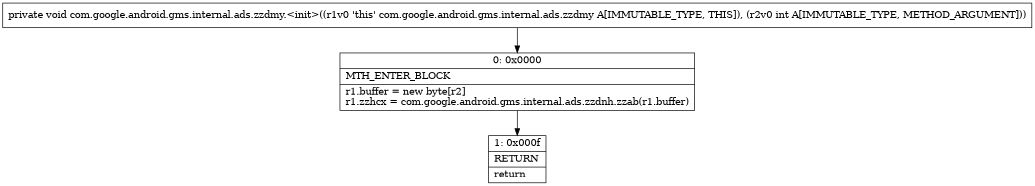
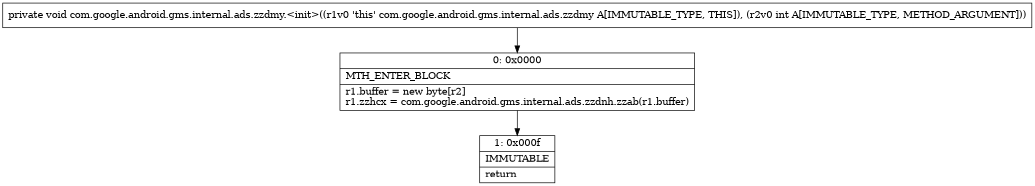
(516, 159) -> (517, 159)
